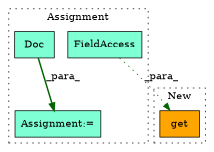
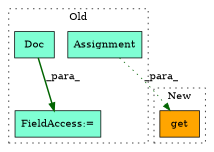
(78, 17) -> (78, 17)
(105, 45) -> (105, 45)
(58, 124) -> (58, 124)
